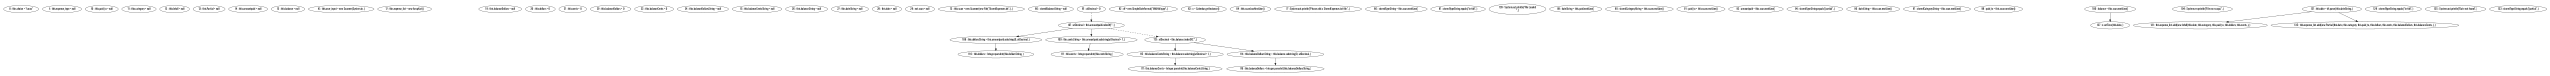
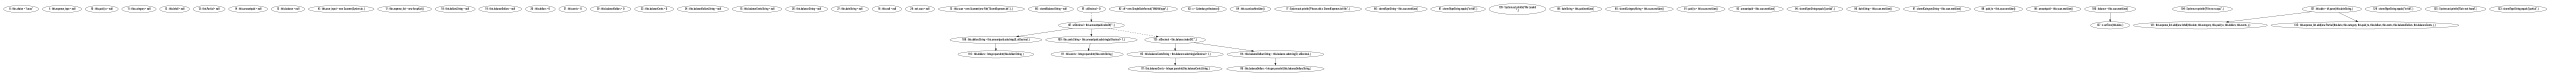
none -> (455, 9)
(887, 9) -> (887, 9)
none -> (2054, 9)
